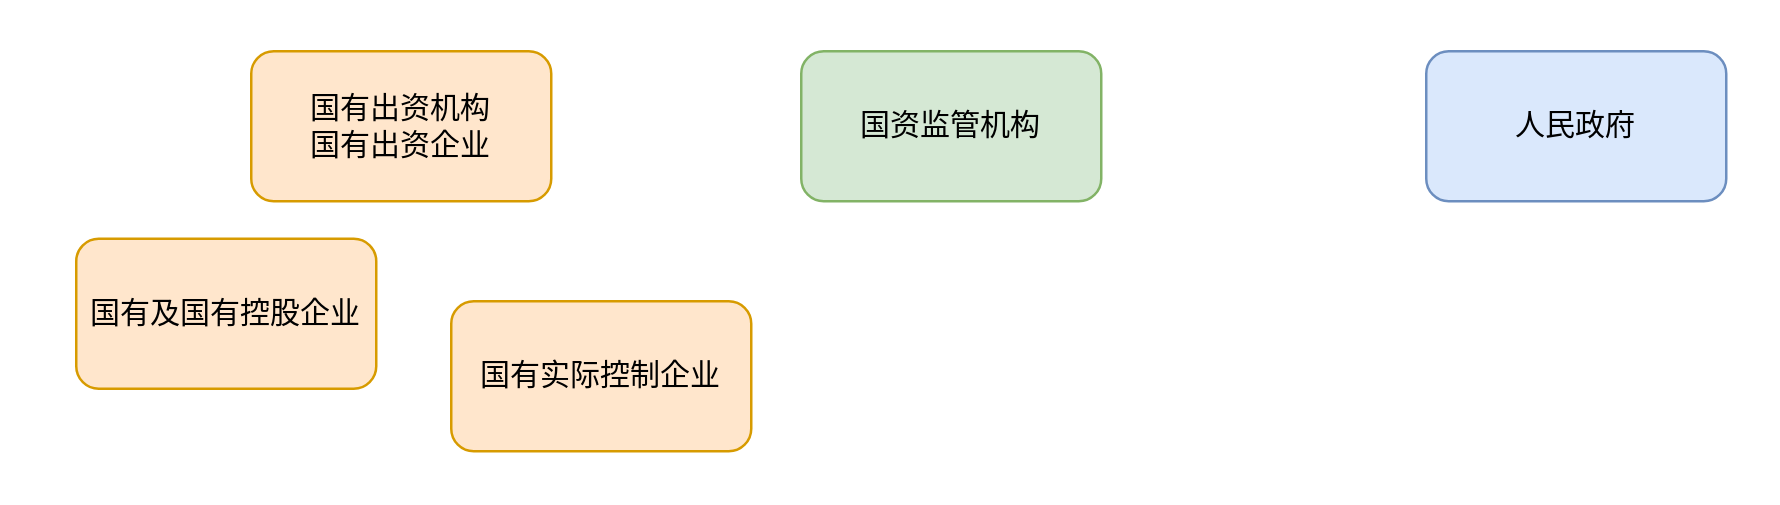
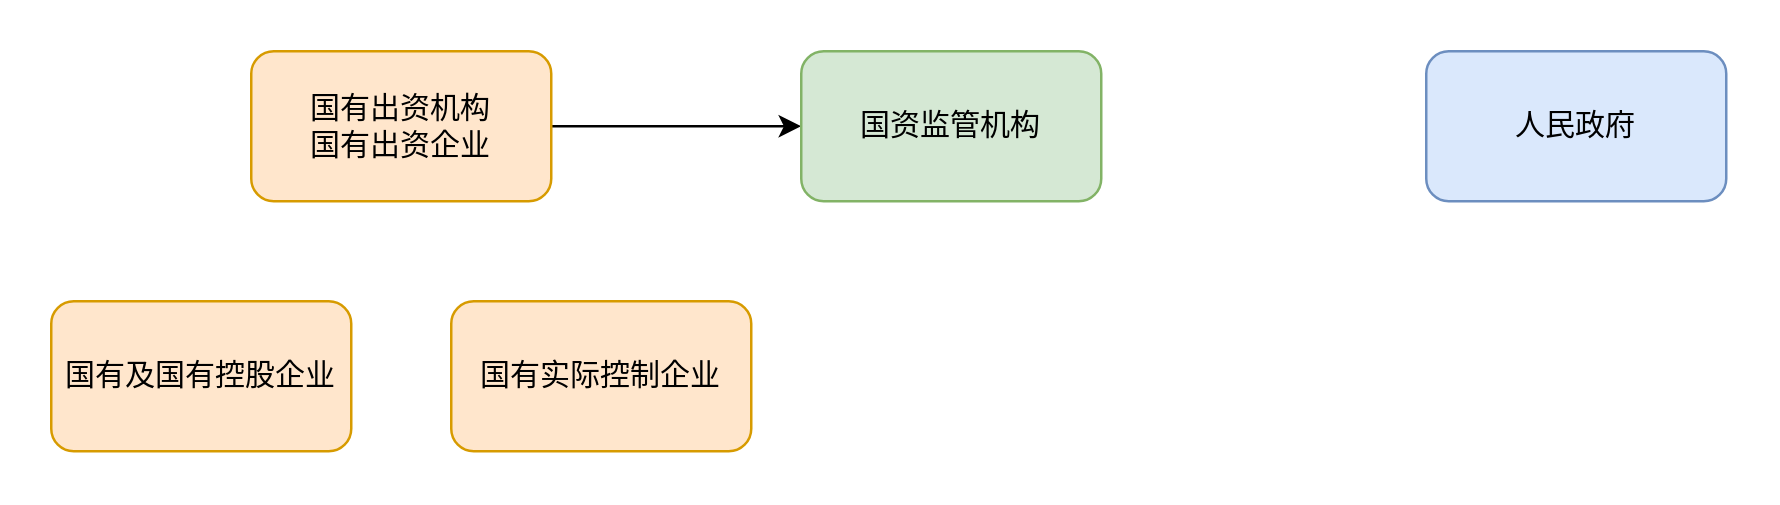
none -> (668, 126)
(226, 314) -> (201, 376)
